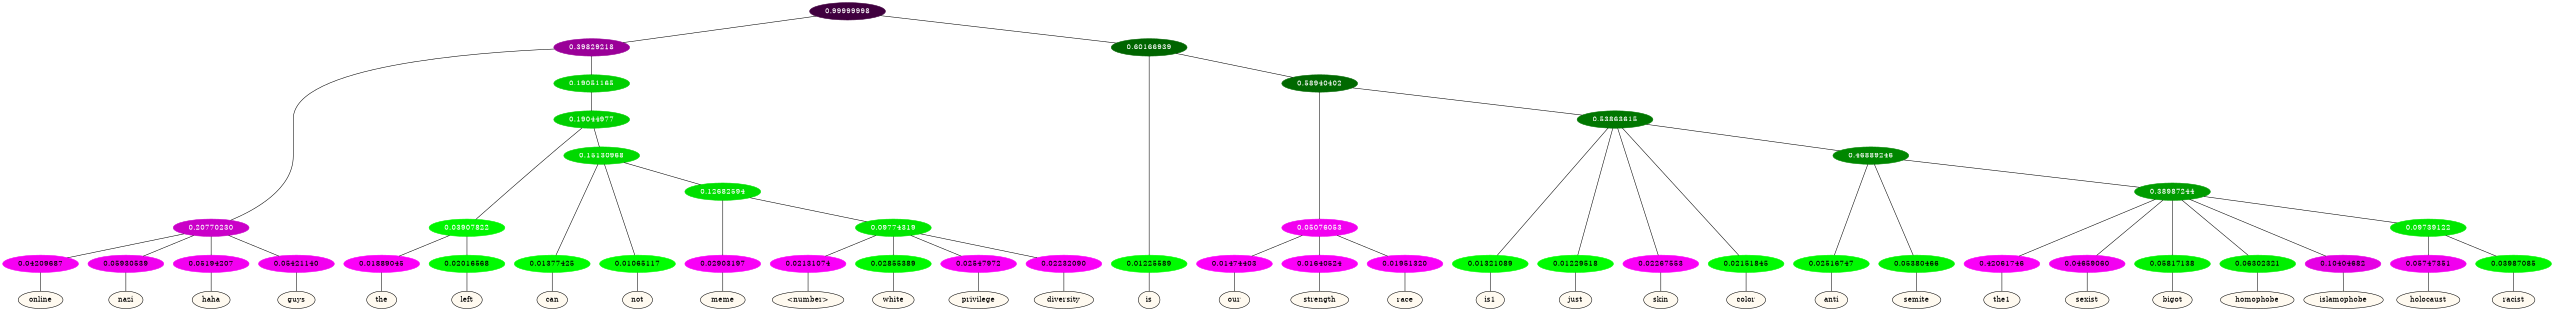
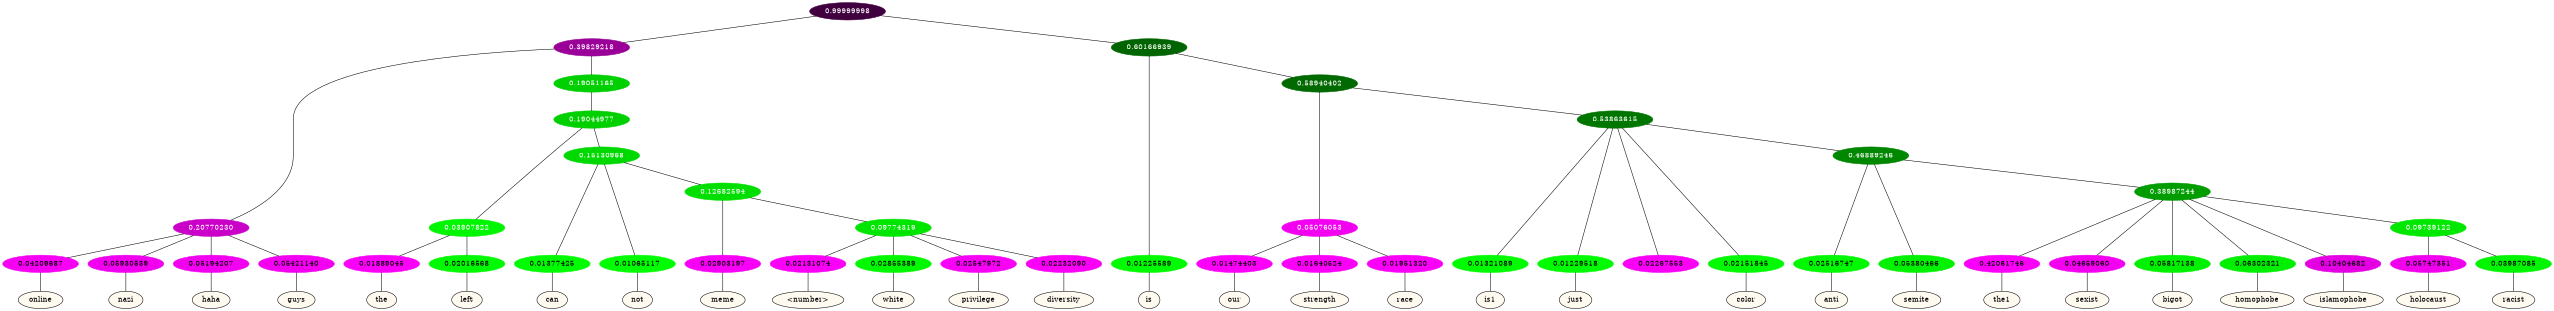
(1661, 300) -> none
